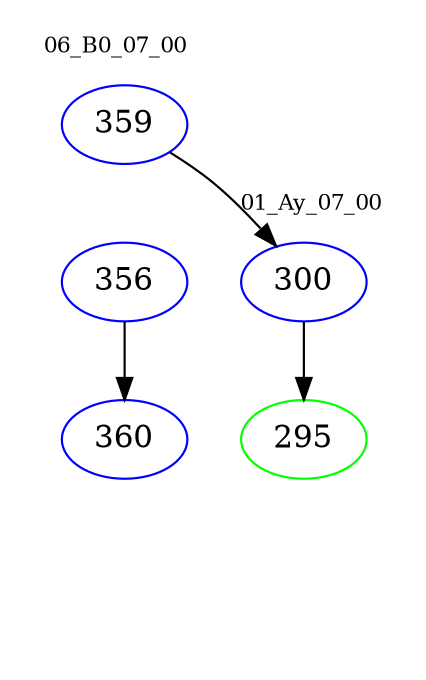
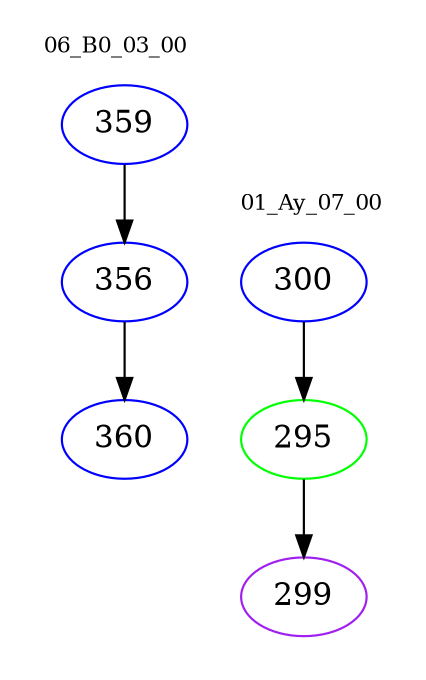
(116, 47) -> (116, 47)
(238, 205) -> (125, 193)
none -> (304, 597)
